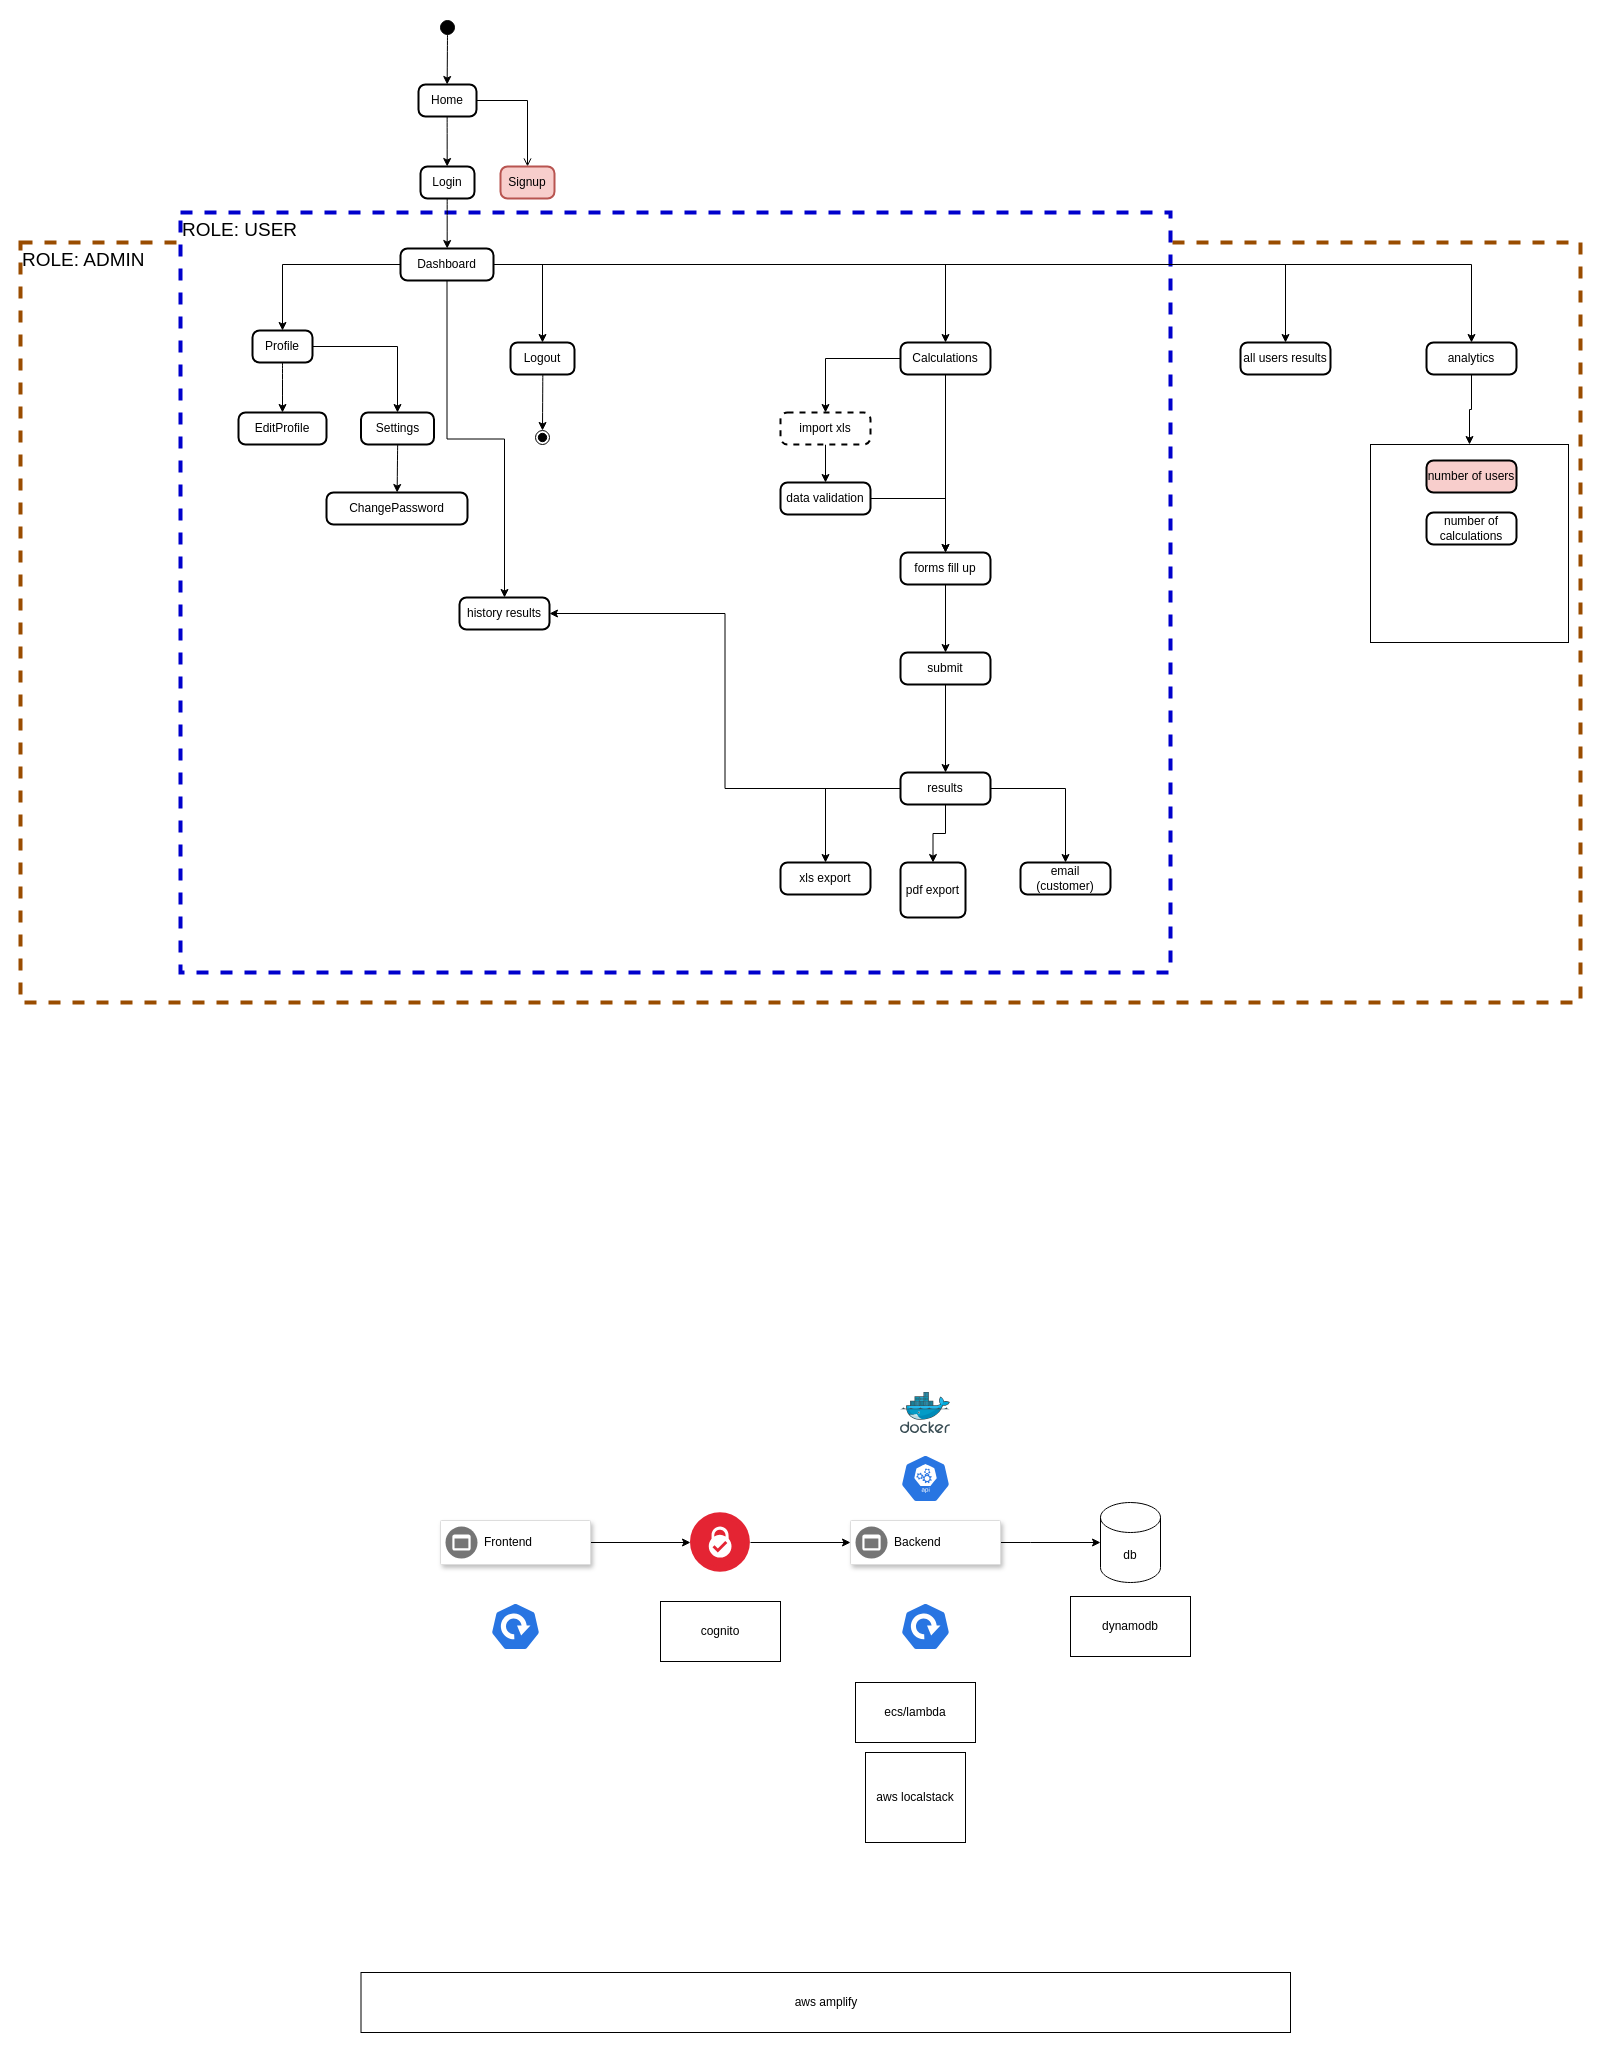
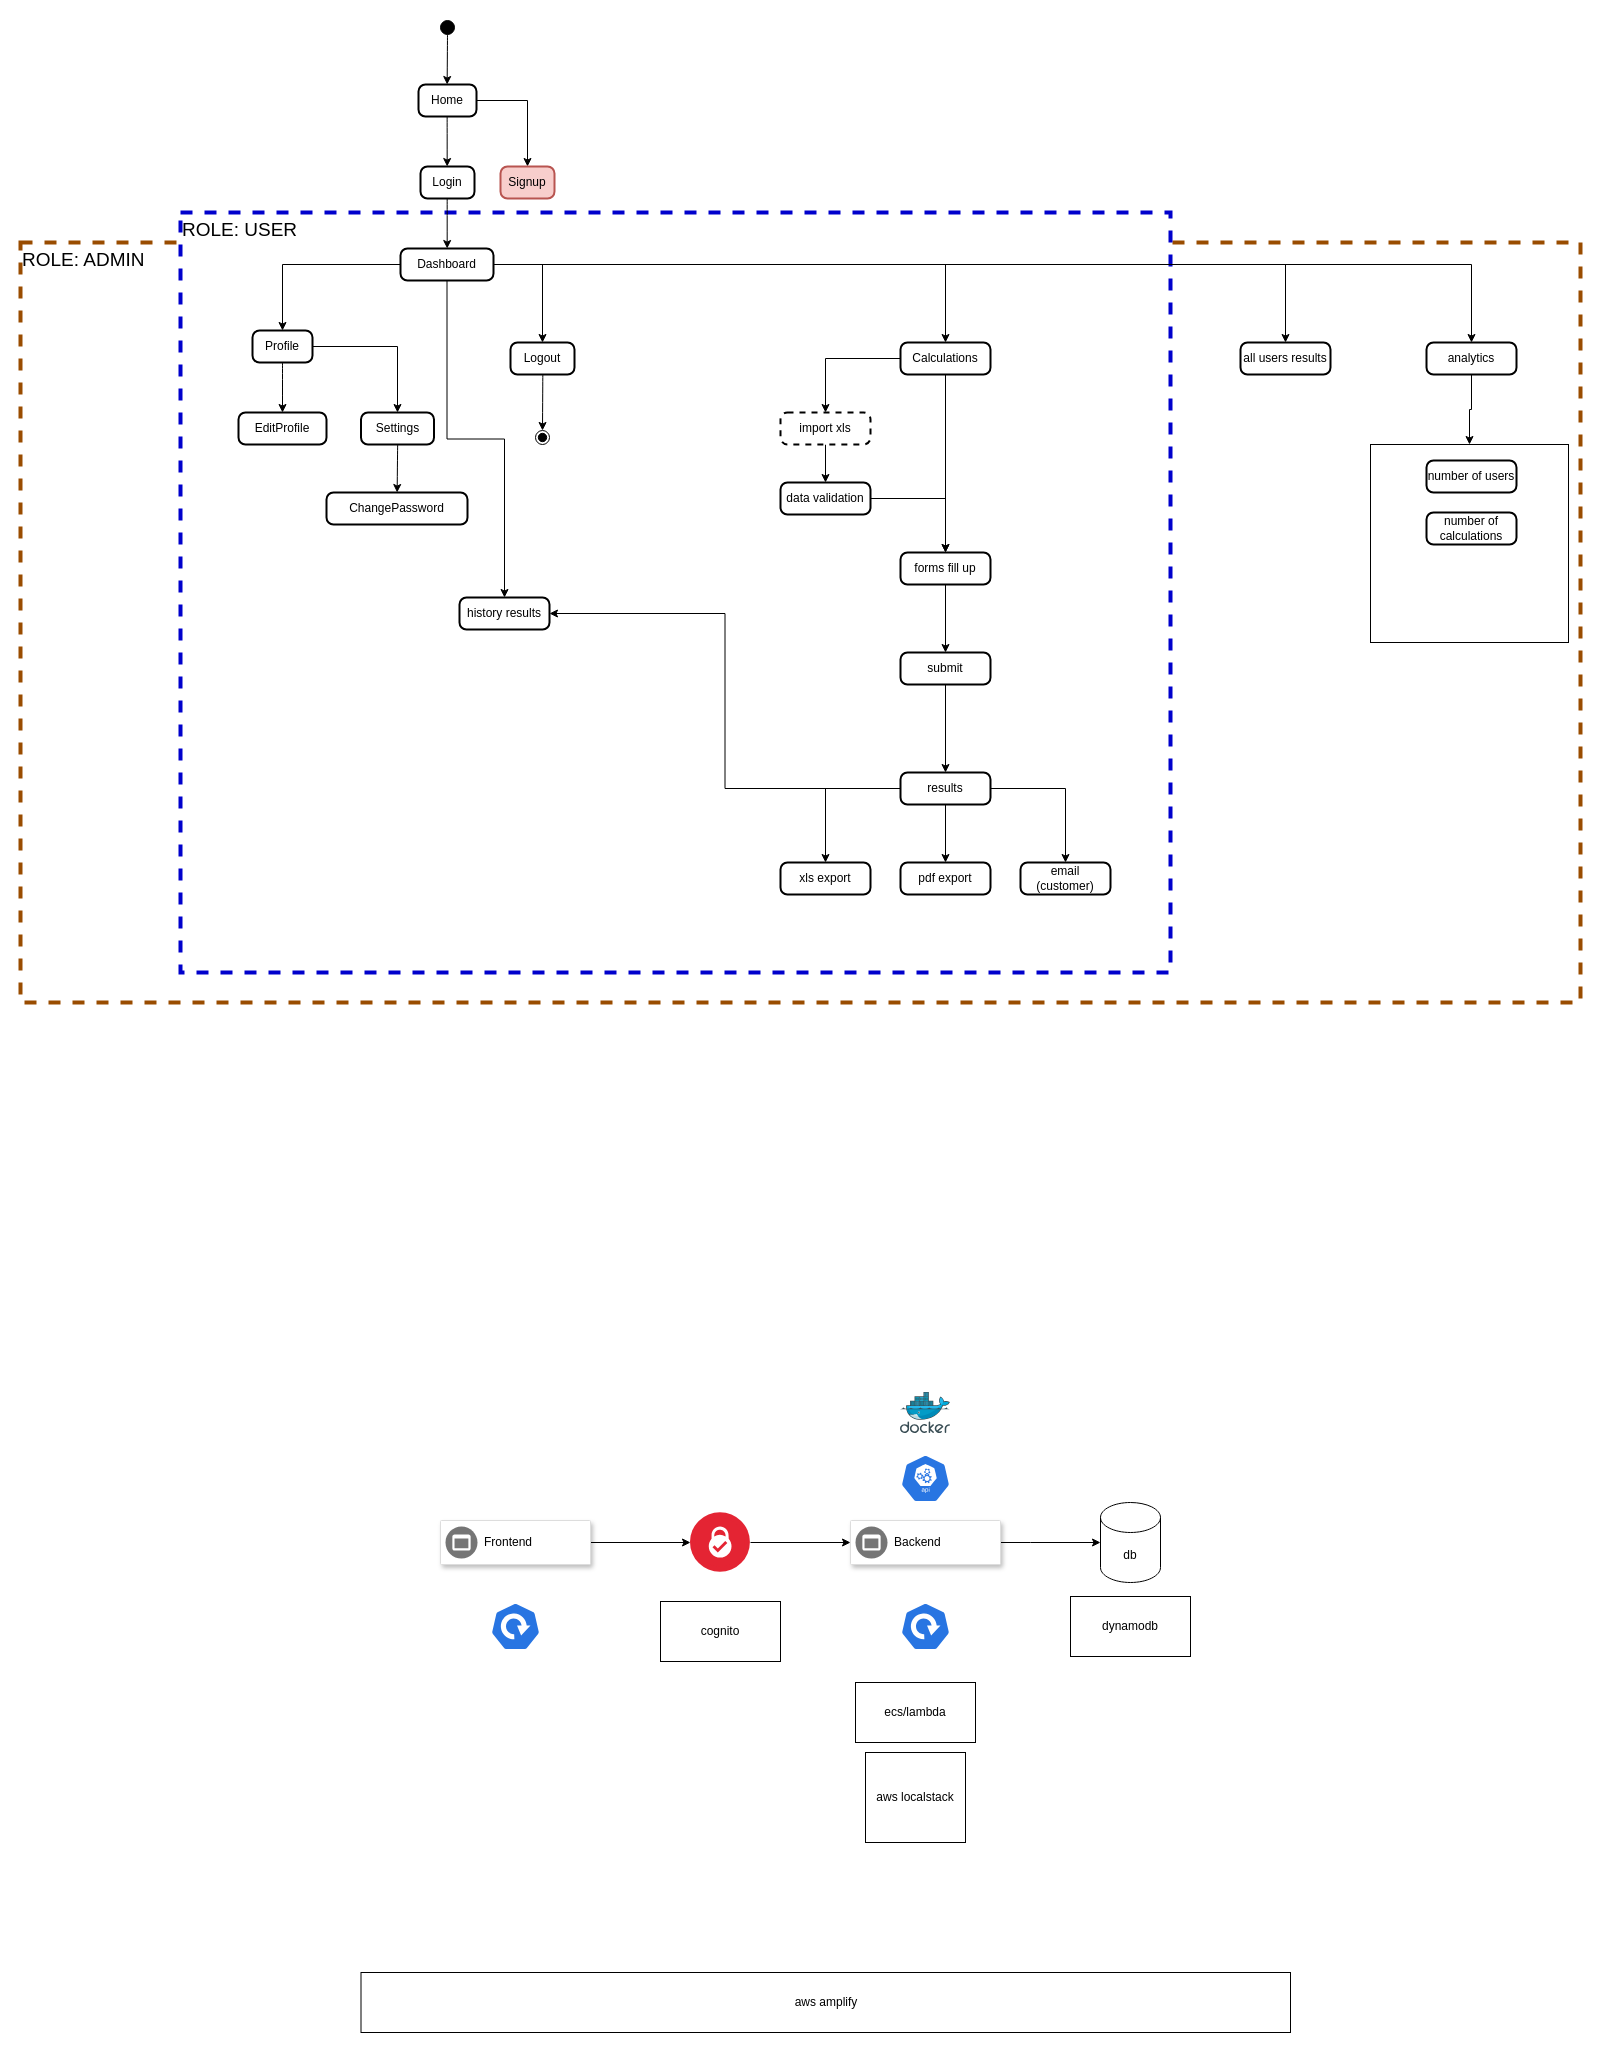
(528, 159) -> (528, 158)
(1472, 477) -> (1472, 477)
(933, 890) -> (946, 879)
